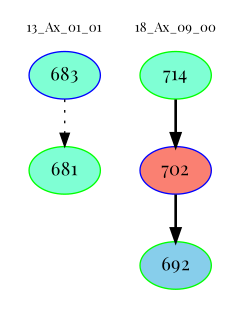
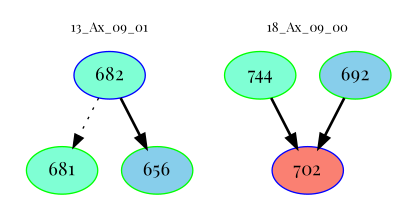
(65, 28) -> (110, 28)
(65, 75) -> (110, 75)
(176, 75) -> (260, 75)
none -> (157, 170)
(176, 211) -> (335, 117)
